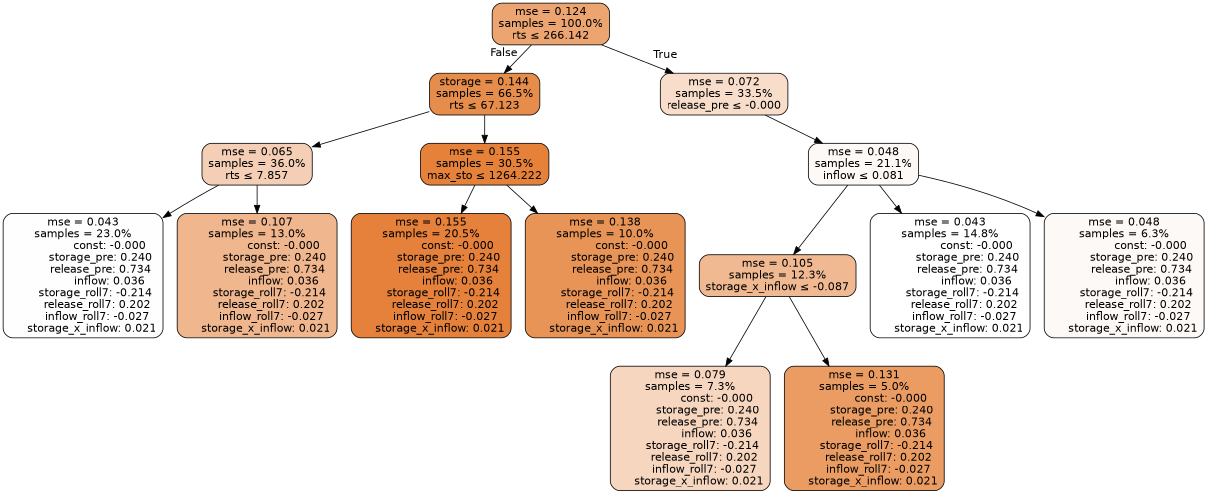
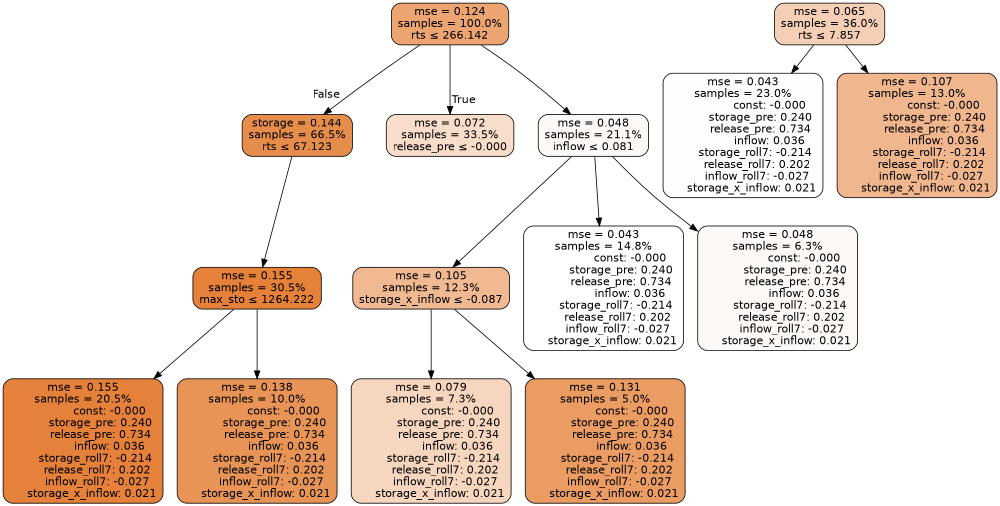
(790, 127) -> (524, 76)
(375, 128) -> none
